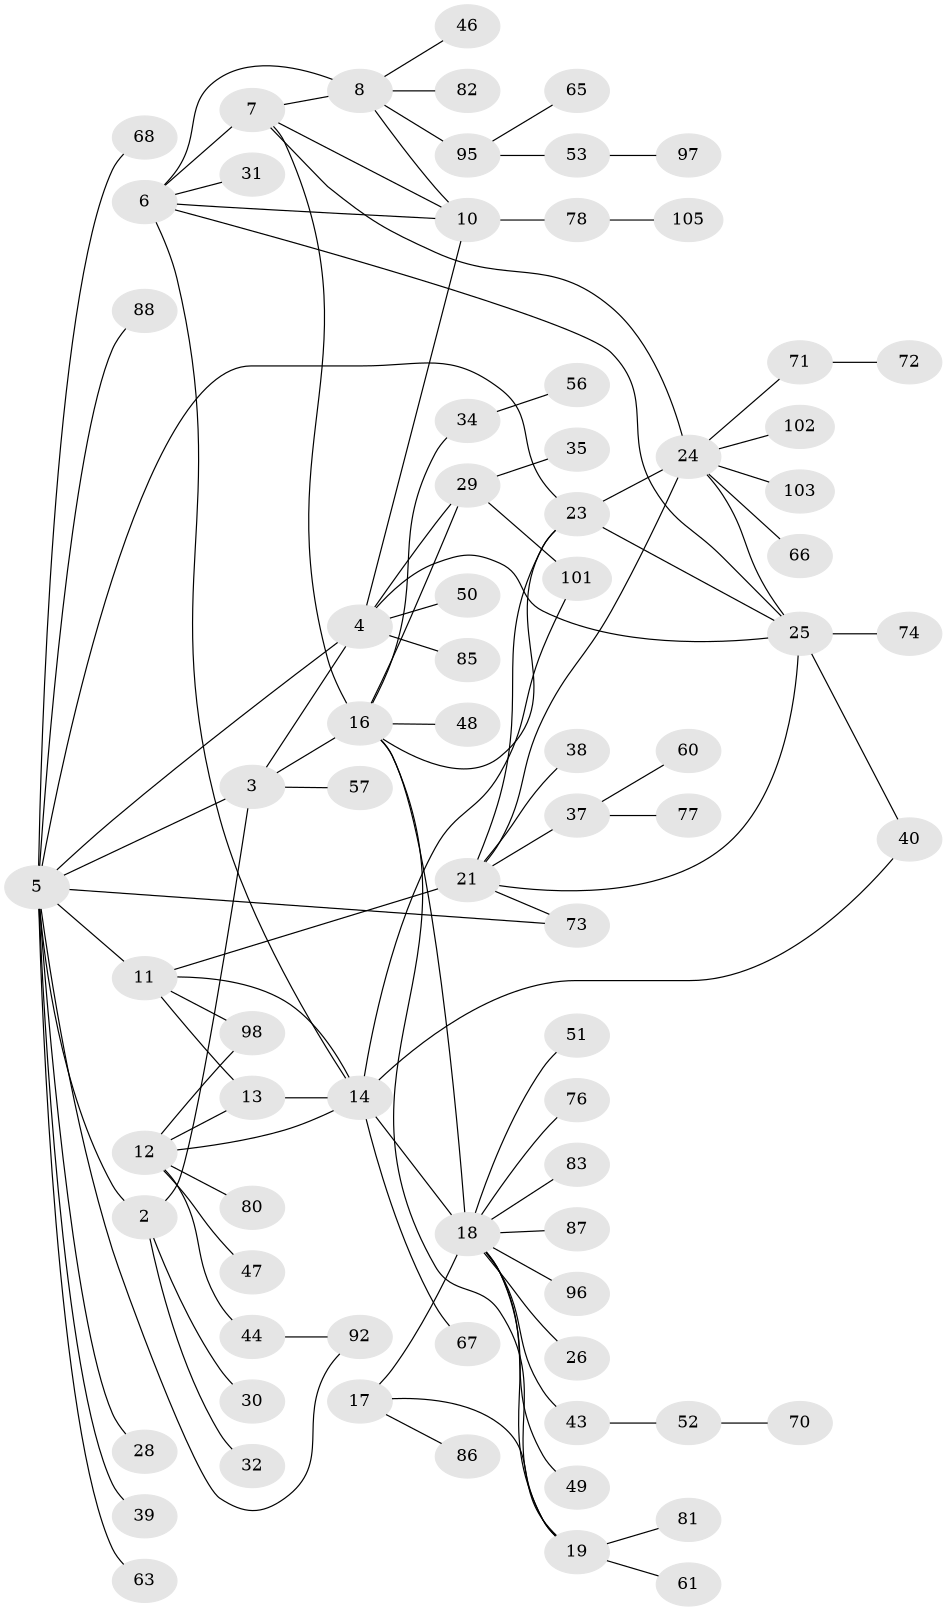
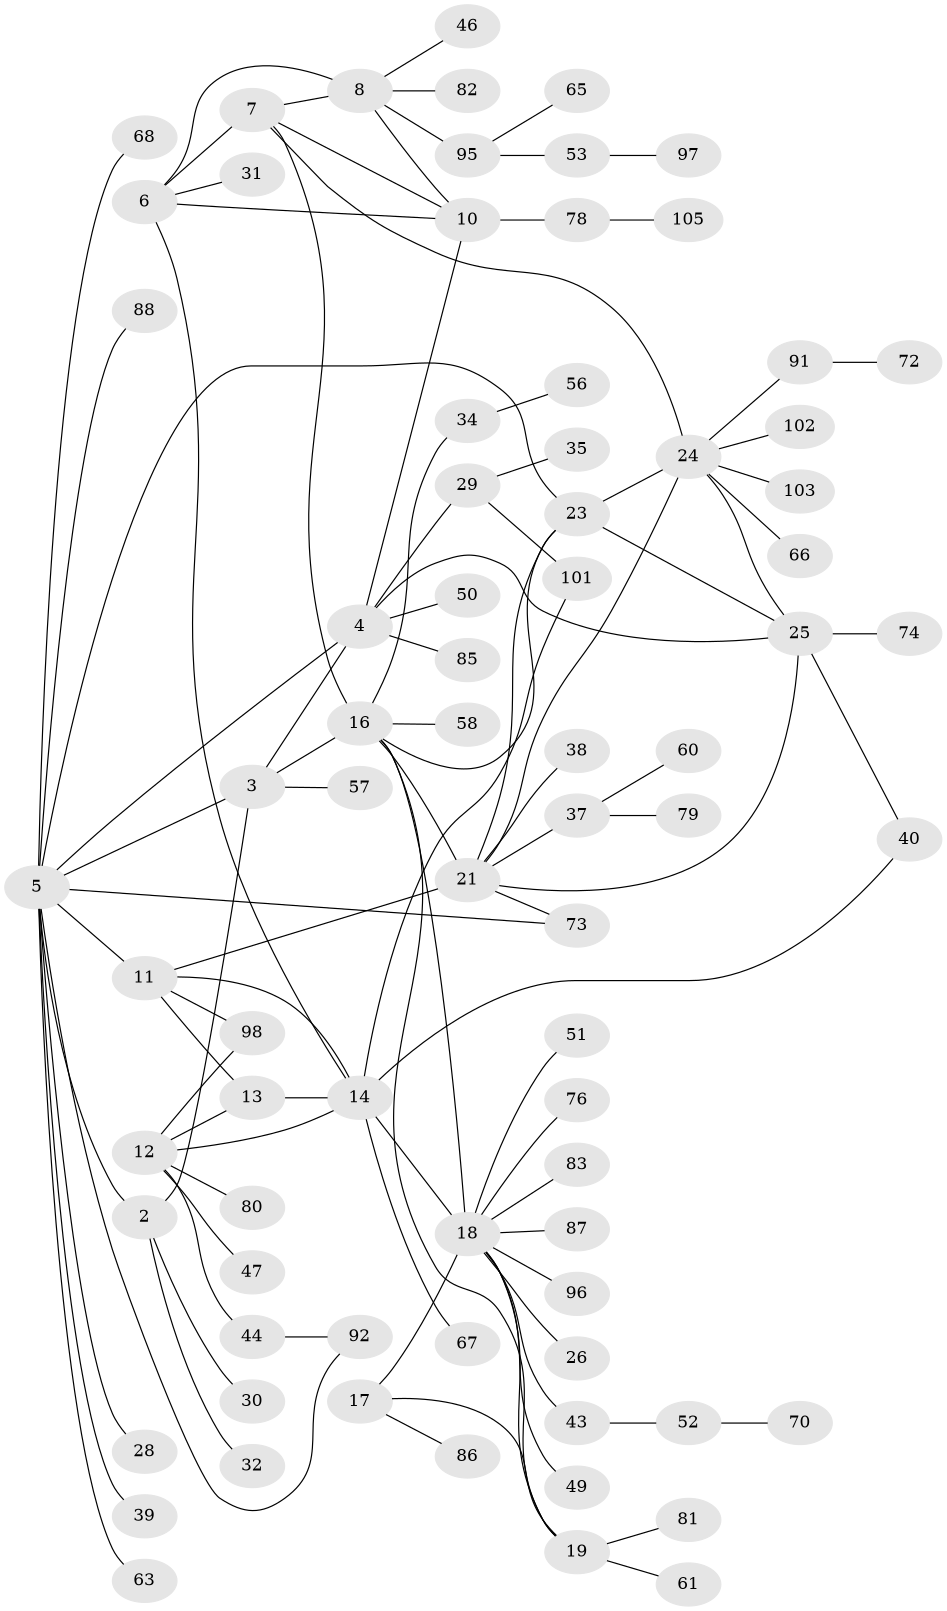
(551, 324) -> none
(800, 362) -> (800, 362)
(418, 601) -> (421, 798)
(468, 725) -> (468, 725)
(689, 816) -> (689, 816)
